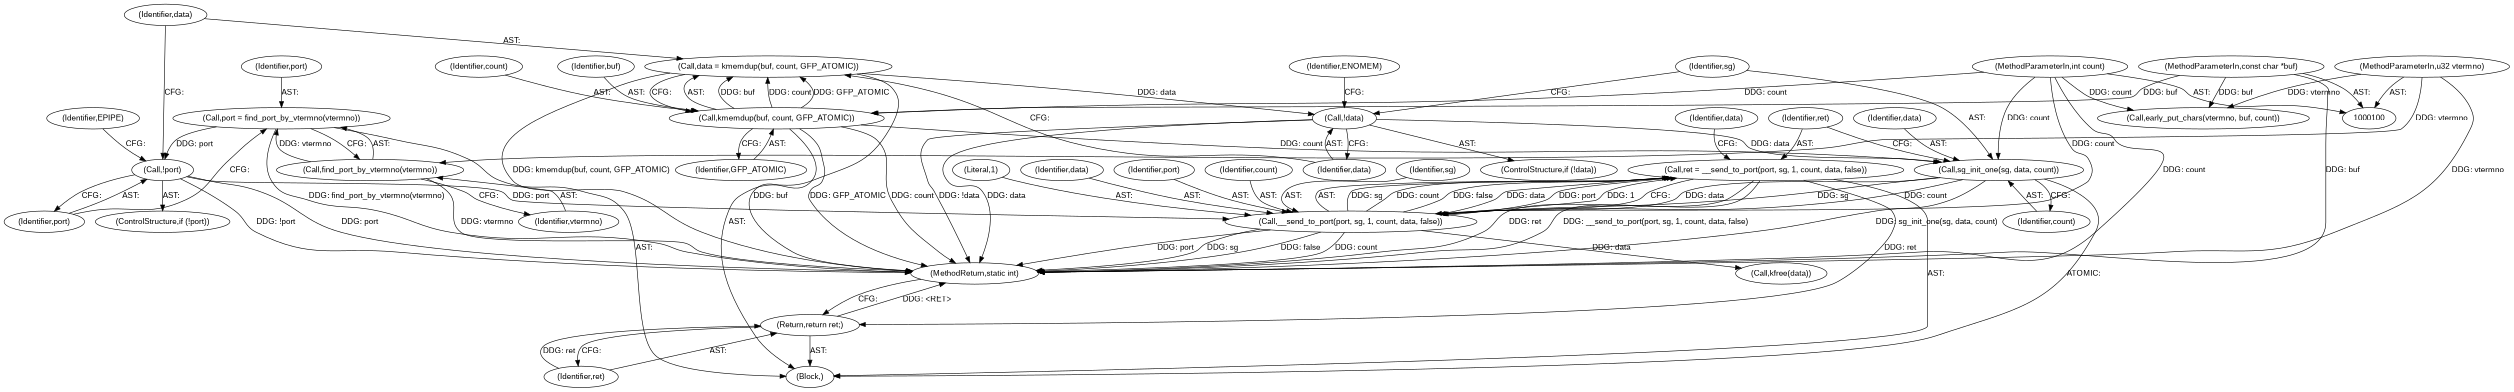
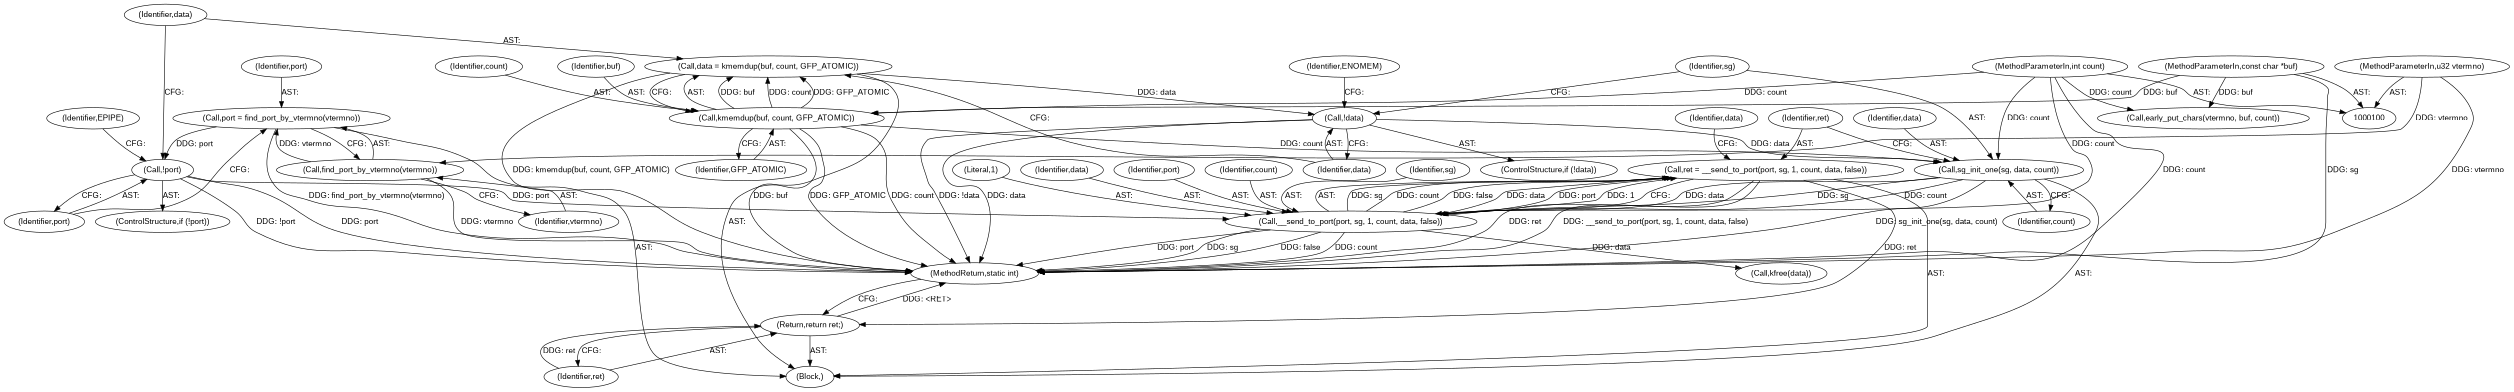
(2296, 86) -> none
(2343, 170) -> (2343, 170)
(2085, 273) -> (2085, 273)
